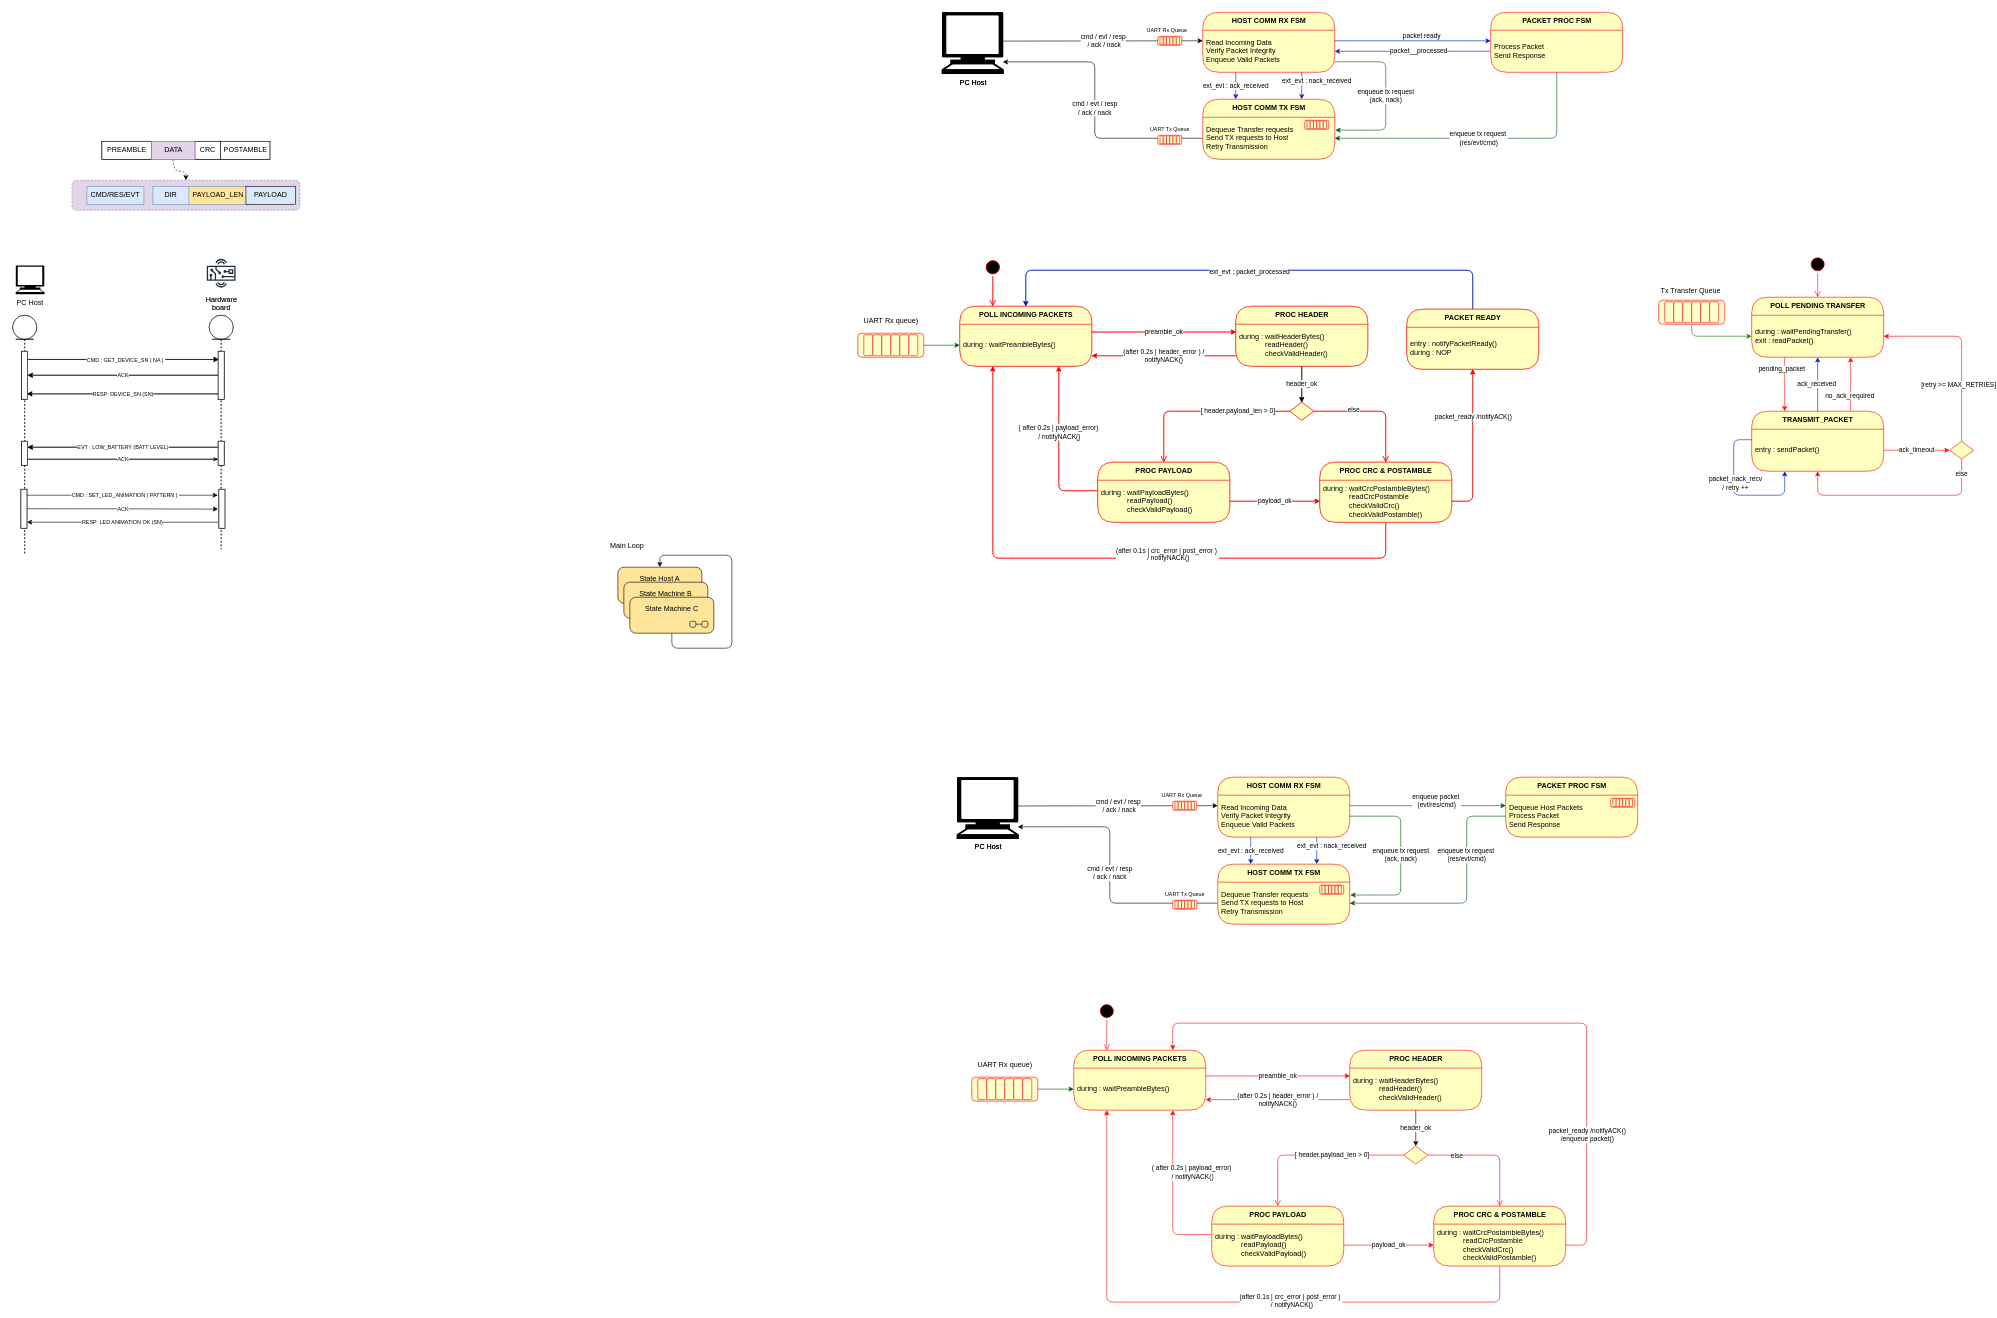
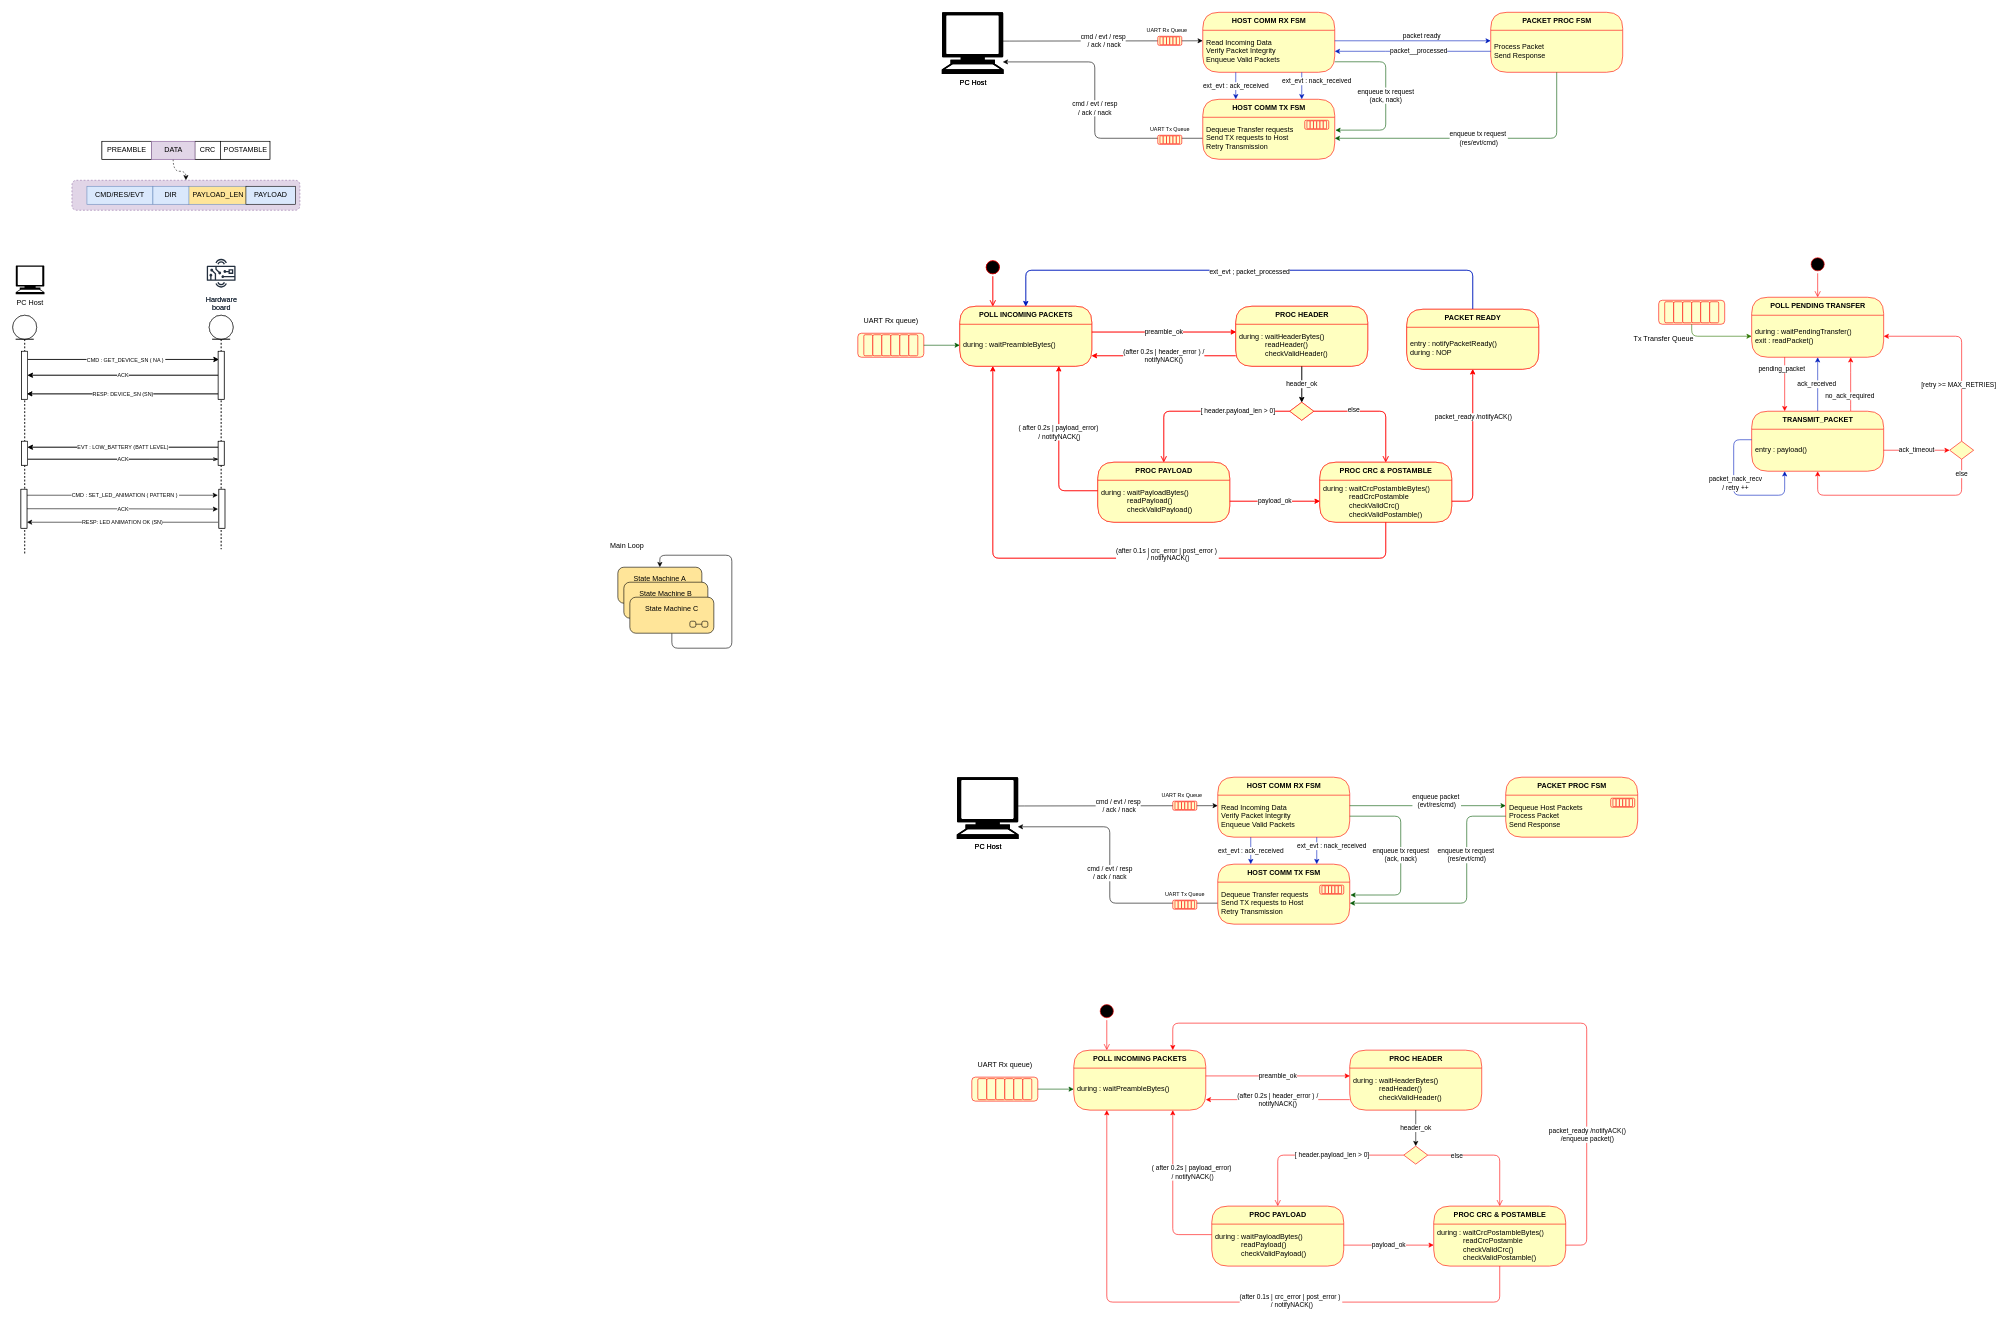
(115, 195) -> (120, 195)
(1690, 291) -> (1663, 339)
(1793, 450) -> (1786, 450)
(659, 578) -> (659, 578)
